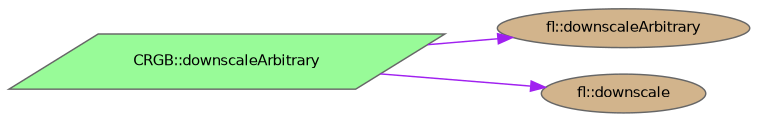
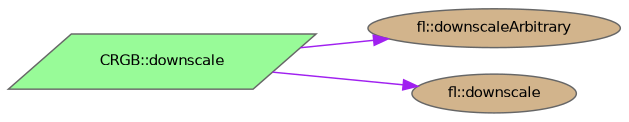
(227, 62) -> (162, 62)
